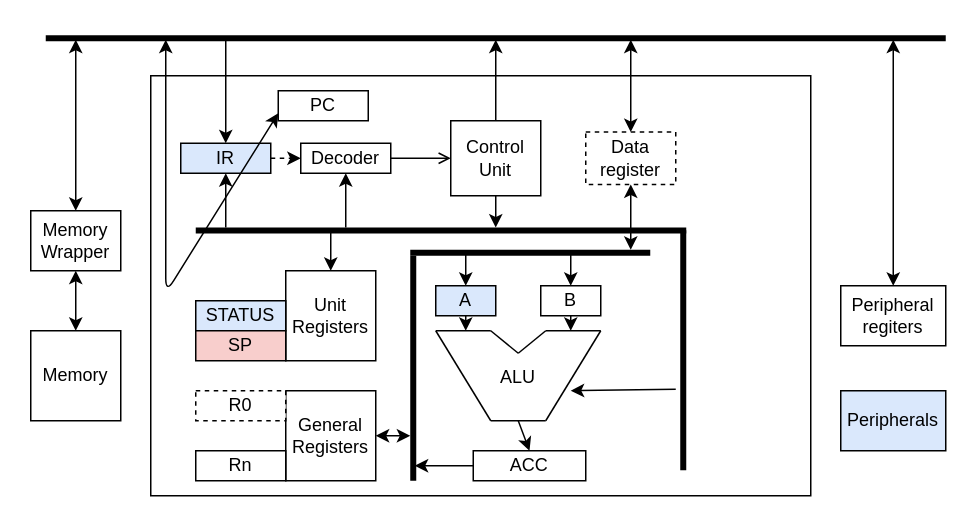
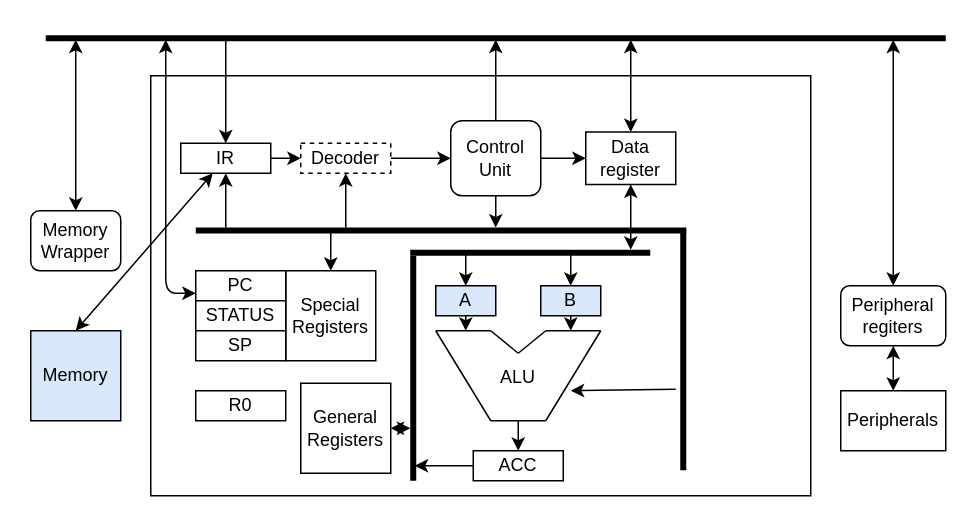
(323, 106) -> (241, 286)
(226, 158) -> (226, 158)
(281, 158) -> (281, 158)
(346, 158) -> (346, 158)
(441, 158) -> (439, 158)
(496, 158) -> (496, 158)
none -> (558, 158)
(631, 158) -> (631, 158)
(76, 241) -> (76, 241)
(76, 301) -> (144, 252)
(571, 301) -> (571, 301)
(241, 316) -> (241, 316)
(331, 316) -> (331, 316)
(893, 316) -> (893, 316)
(241, 346) -> (241, 346)
none -> (893, 369)
(76, 376) -> (76, 376)
(241, 406) -> (241, 406)
(893, 421) -> (893, 421)
(331, 436) -> (346, 428)
(241, 466) -> none
(530, 466) -> (518, 466)
